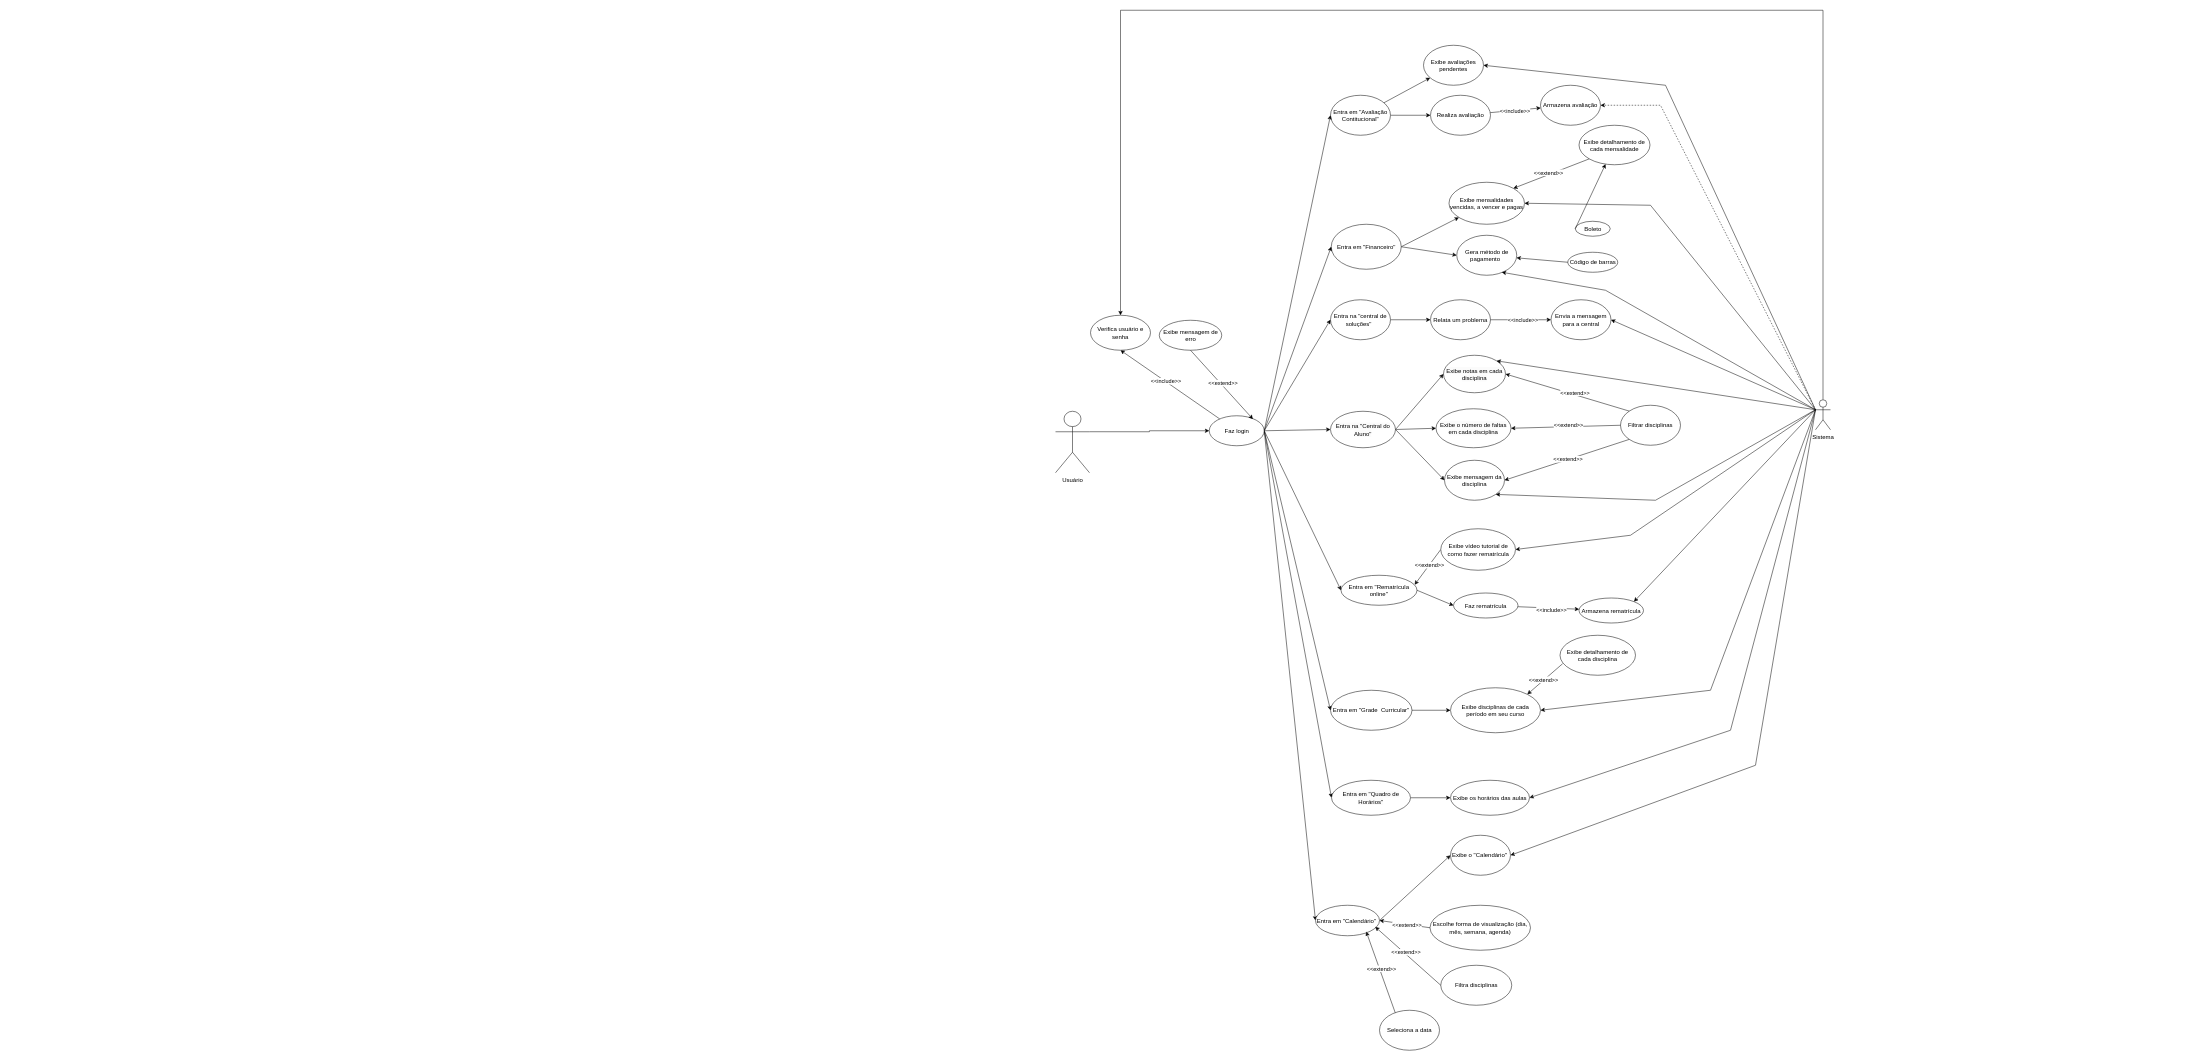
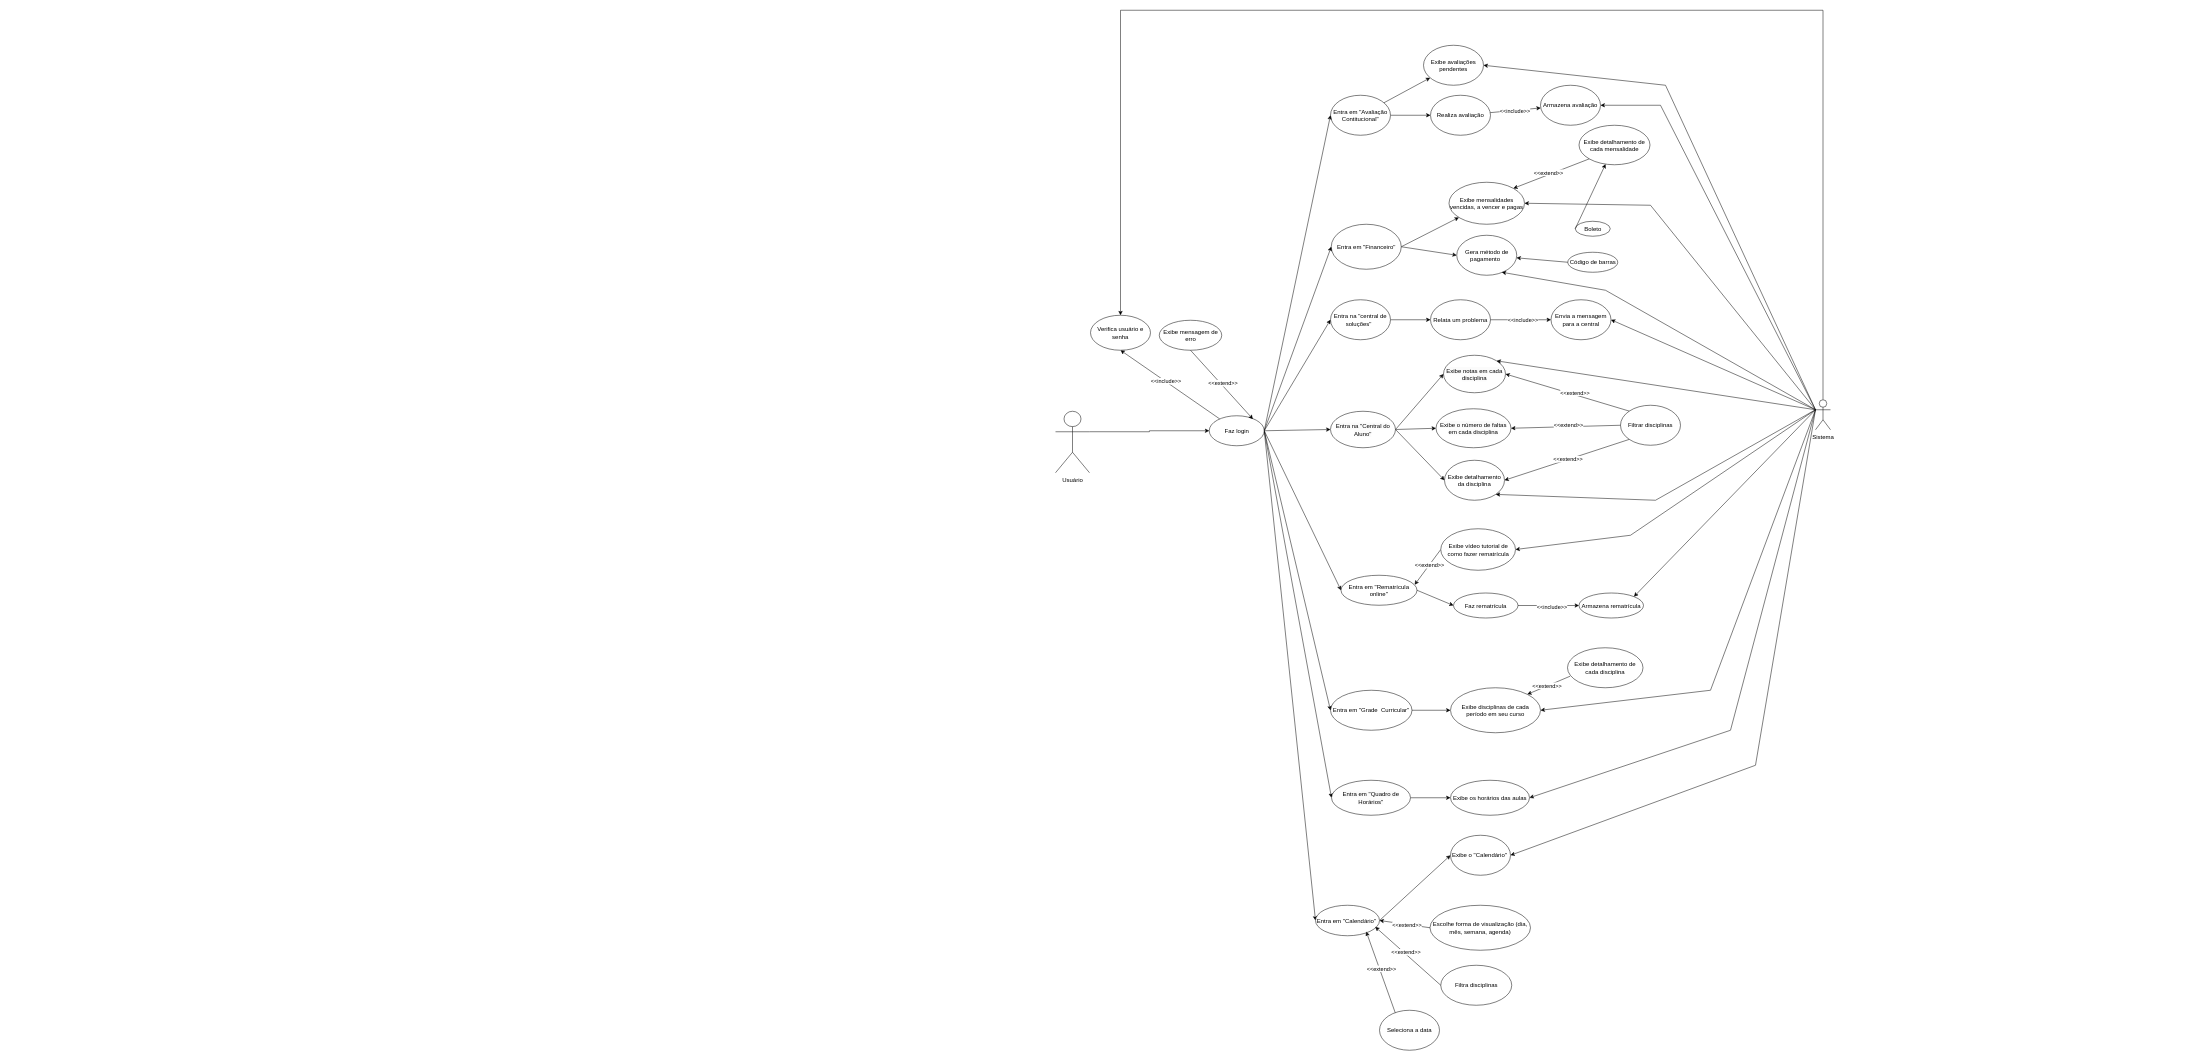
(1719, 221) -> (1719, 221)
(1474, 480) -> (1474, 480)
(1611, 611) -> (1611, 606)
(1598, 655) -> (1605, 668)
